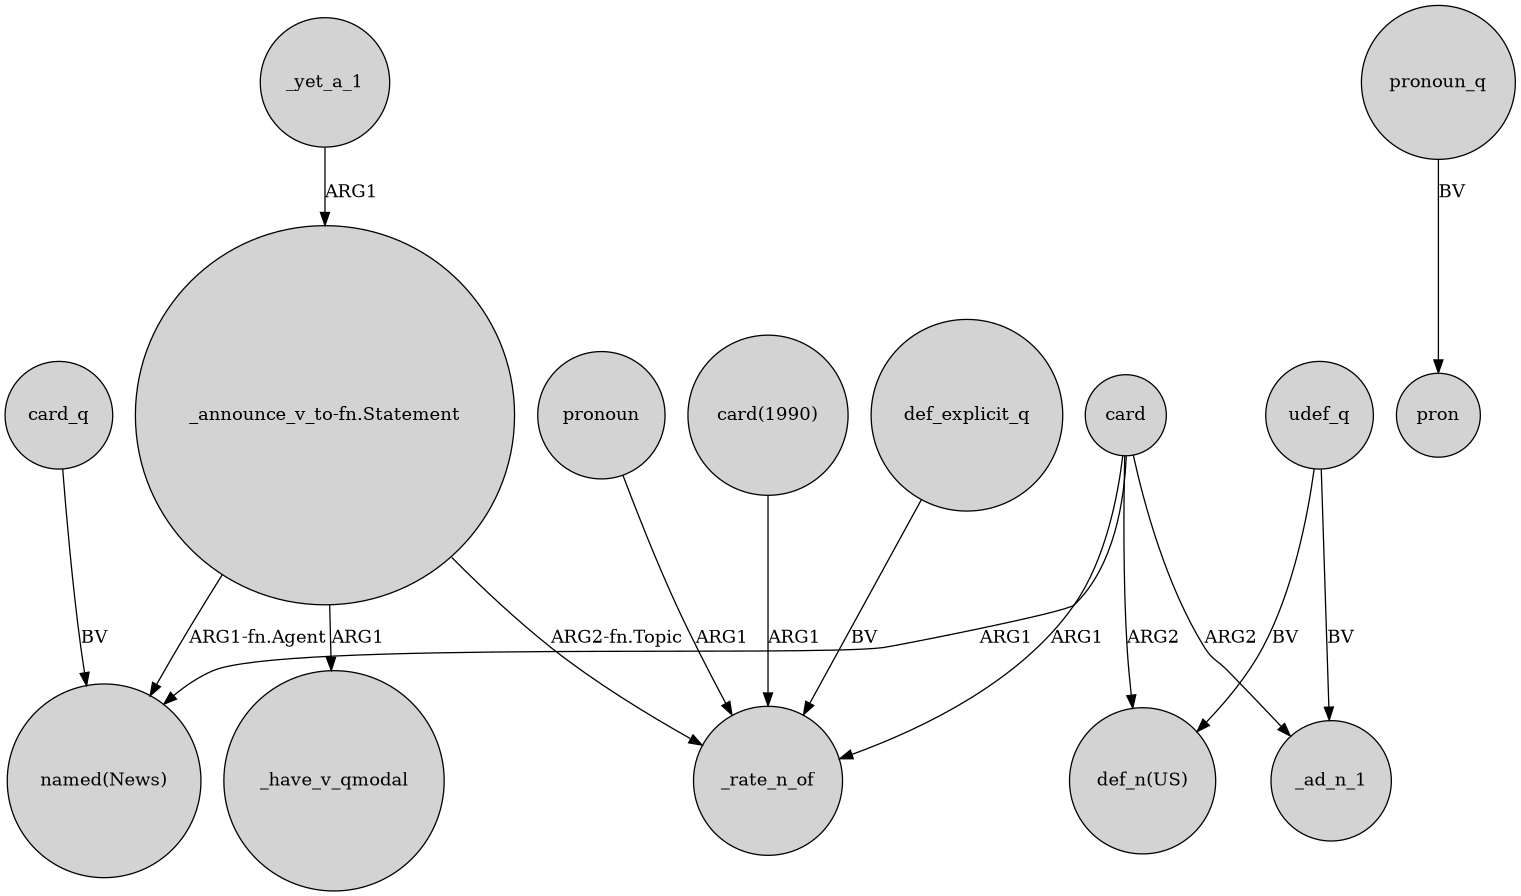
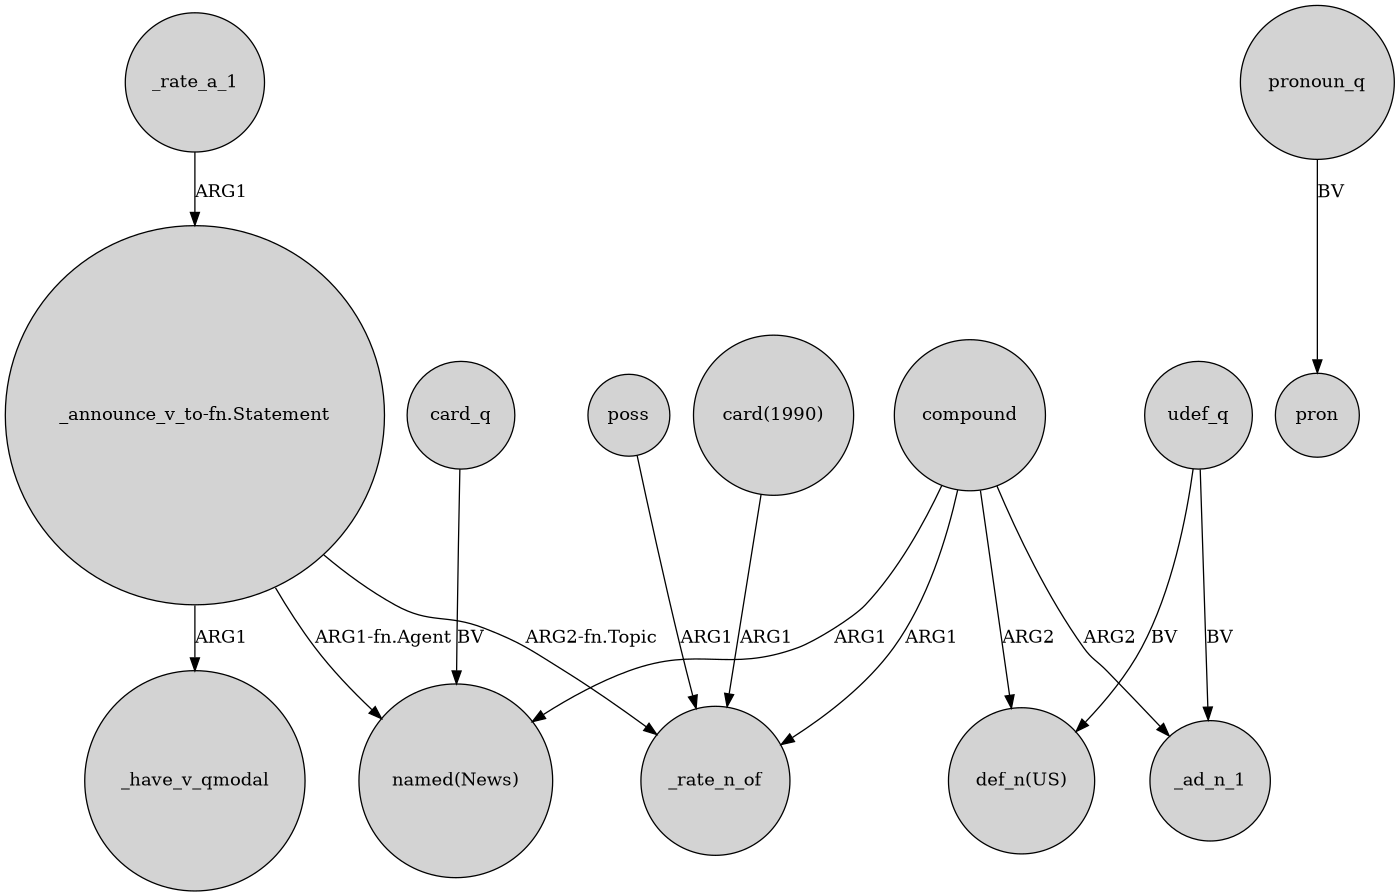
(325, 82) -> (195, 82)
(601, 415) -> (629, 415)
(967, 415) -> none
(1126, 415) -> (970, 415)
